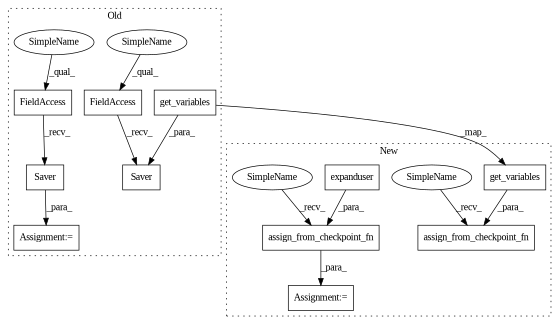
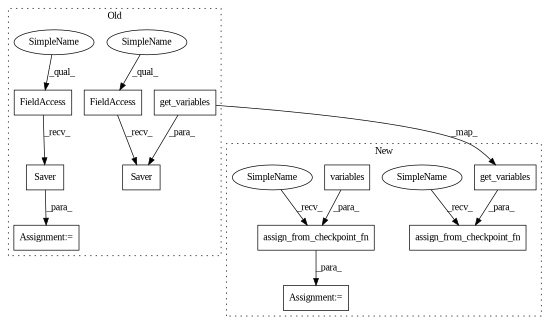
(352, 177) -> (347, 177)
